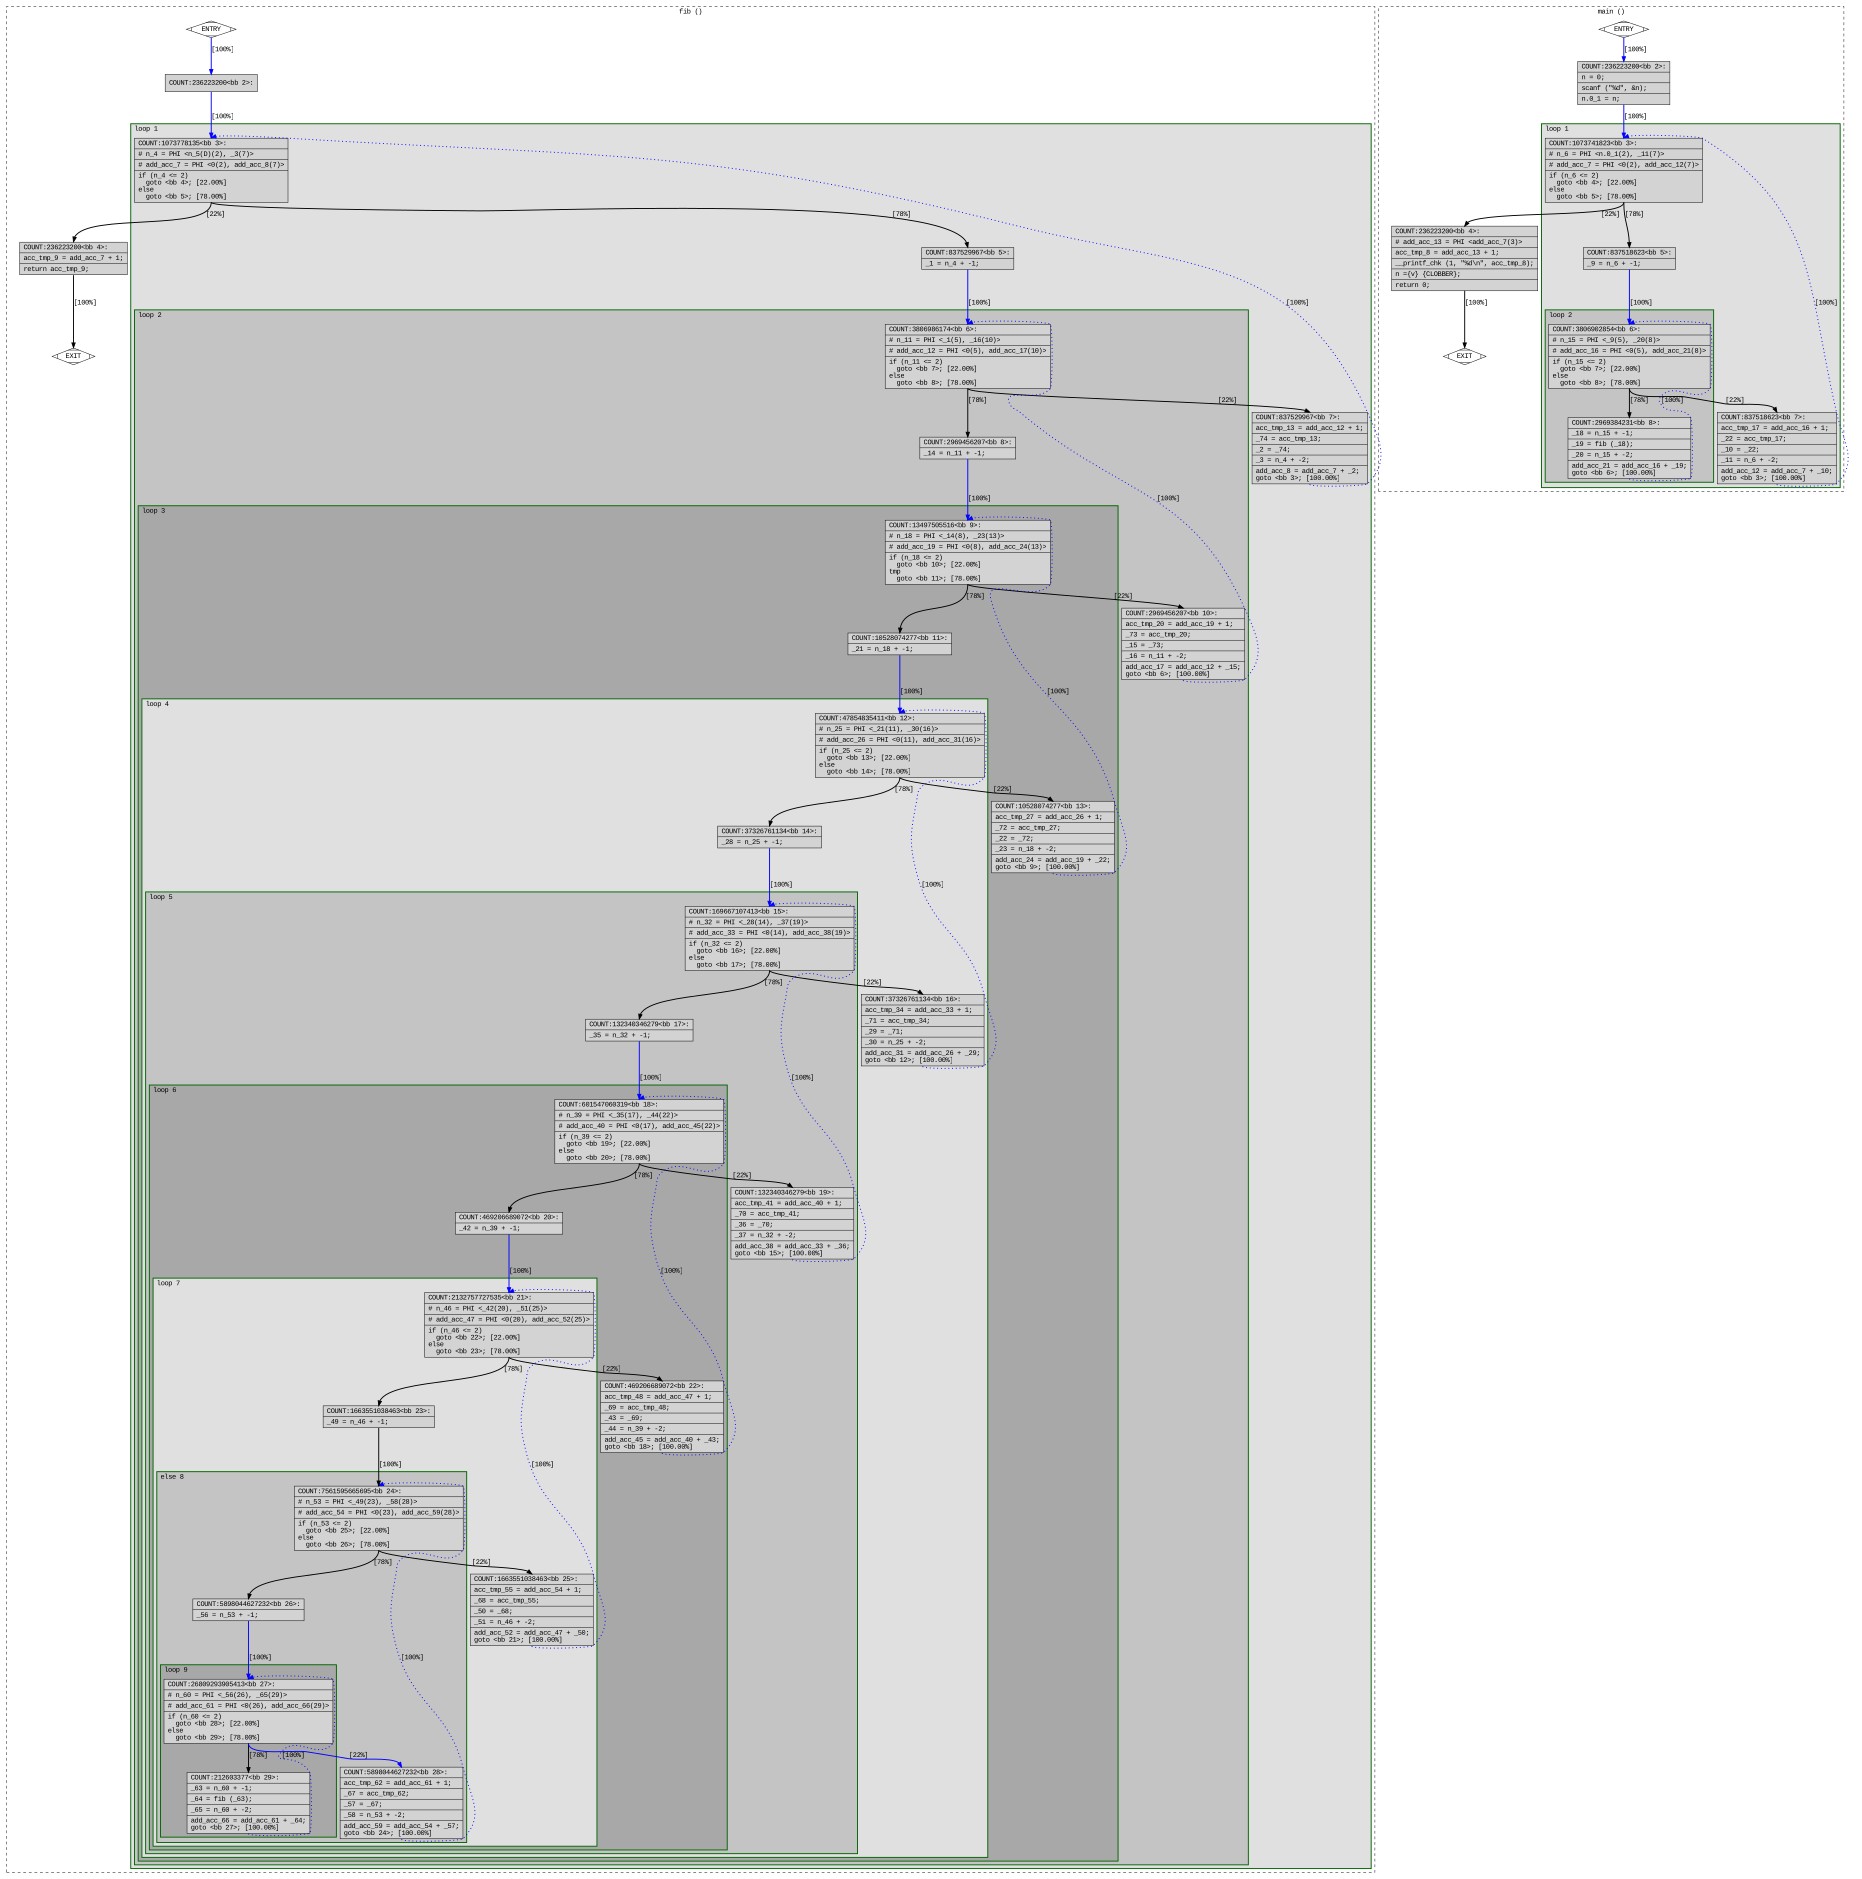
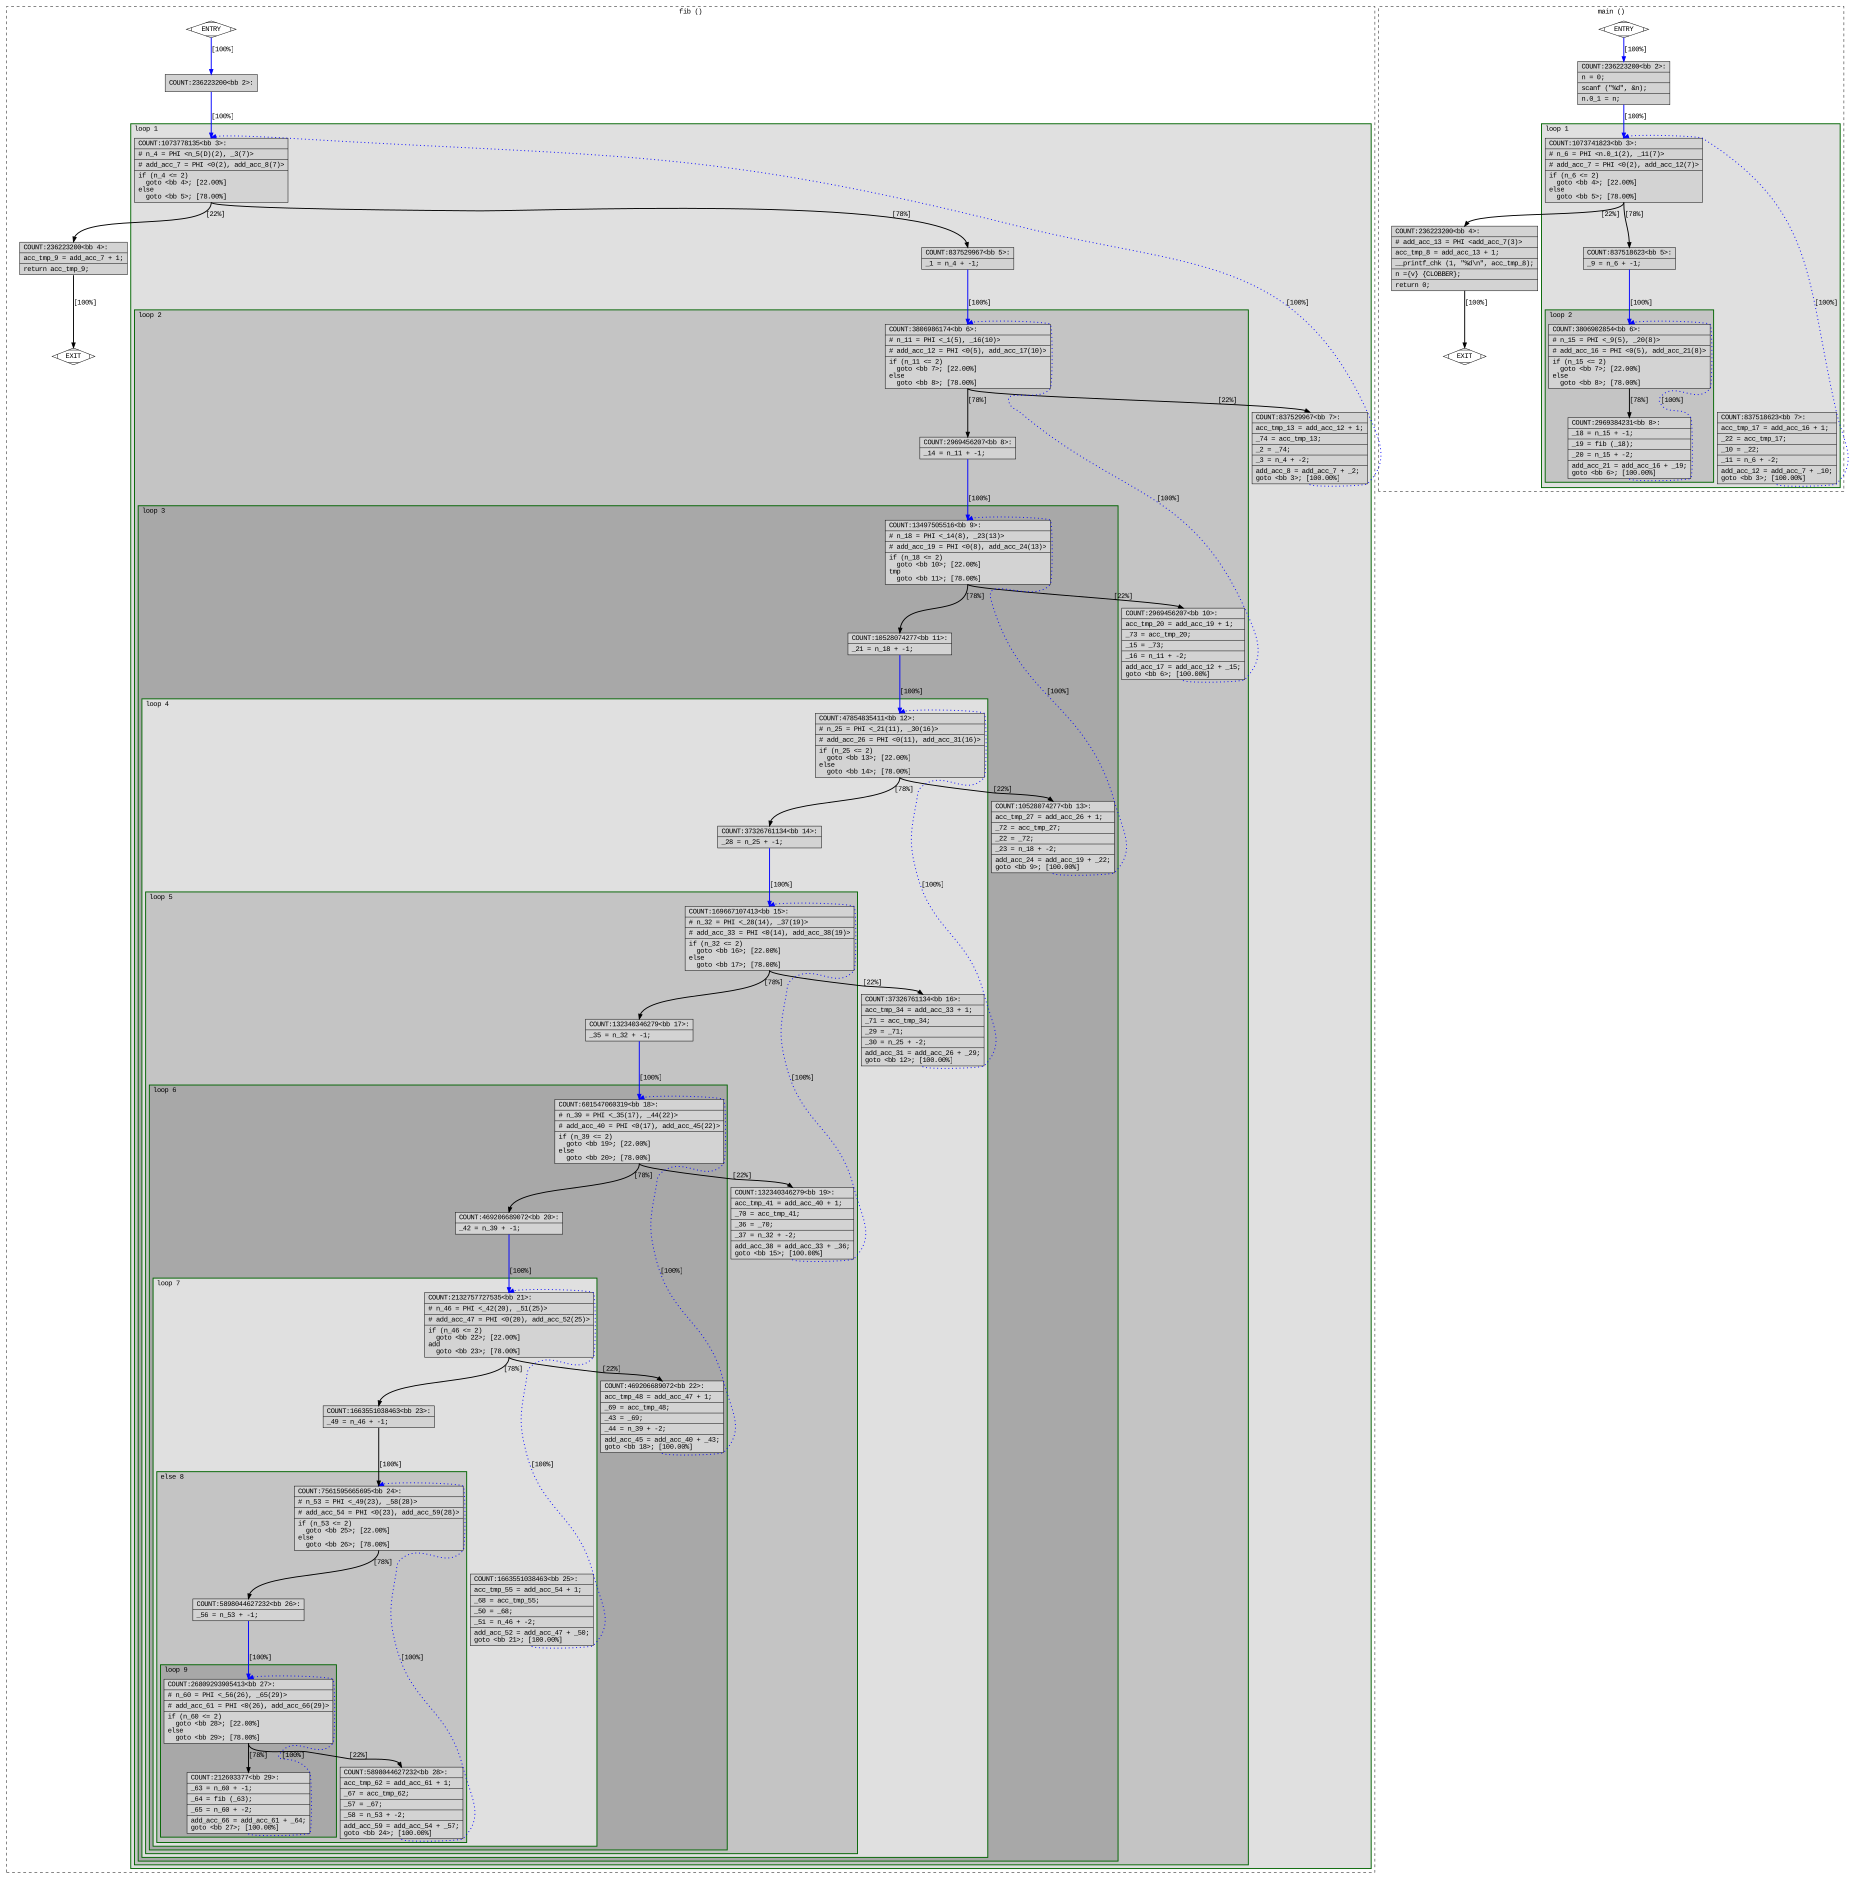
(1701, 400) -> none
(436, 1344) -> (434, 1344)
(453, 1563) -> none
(323, 1754) -> (323, 1754)
